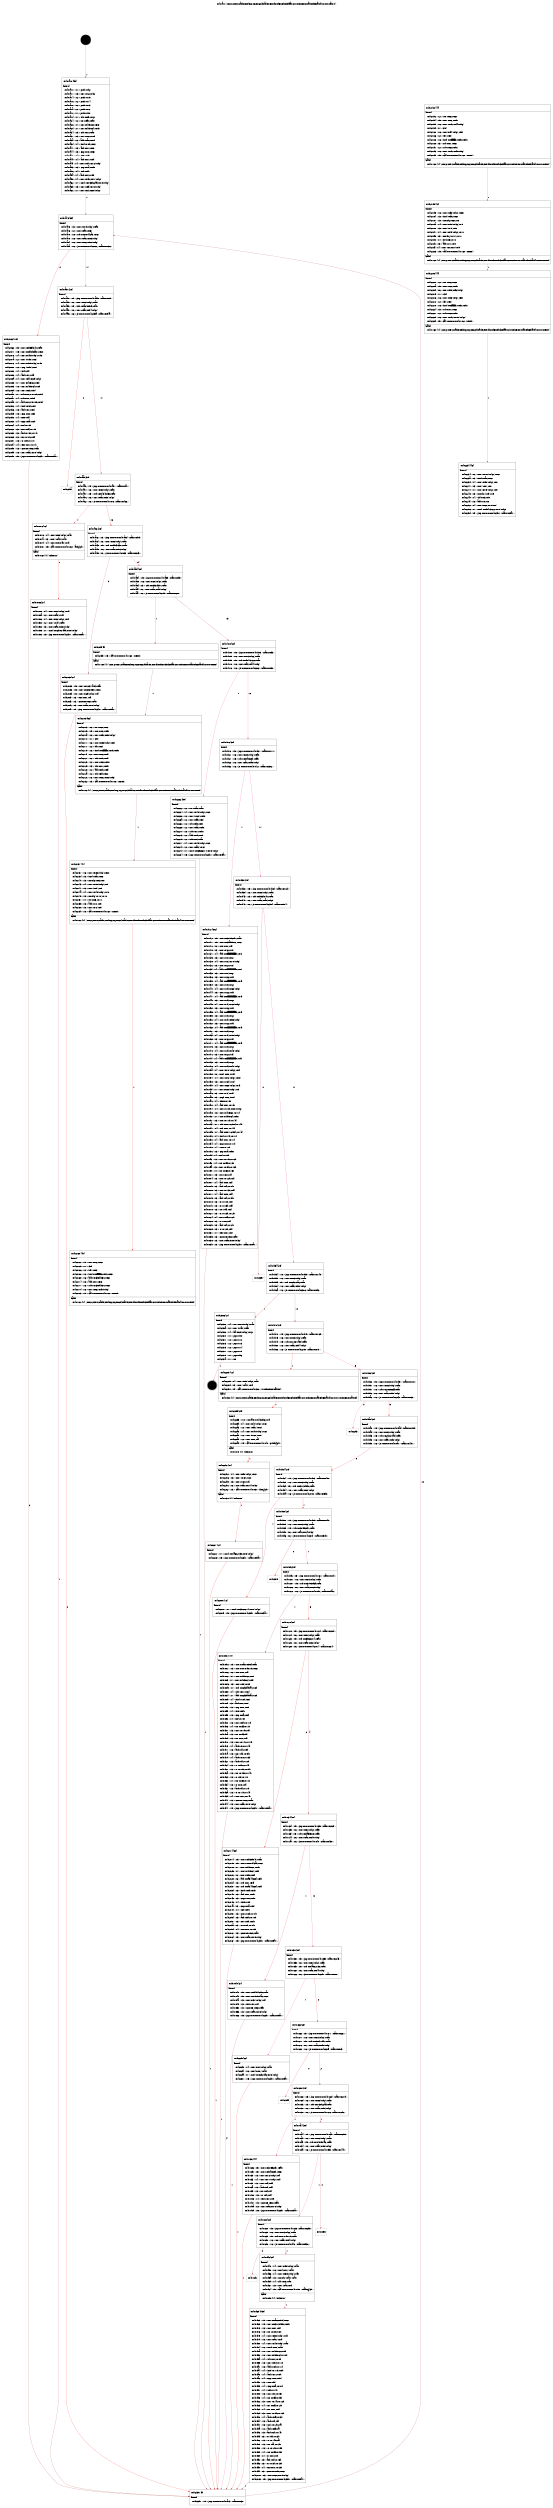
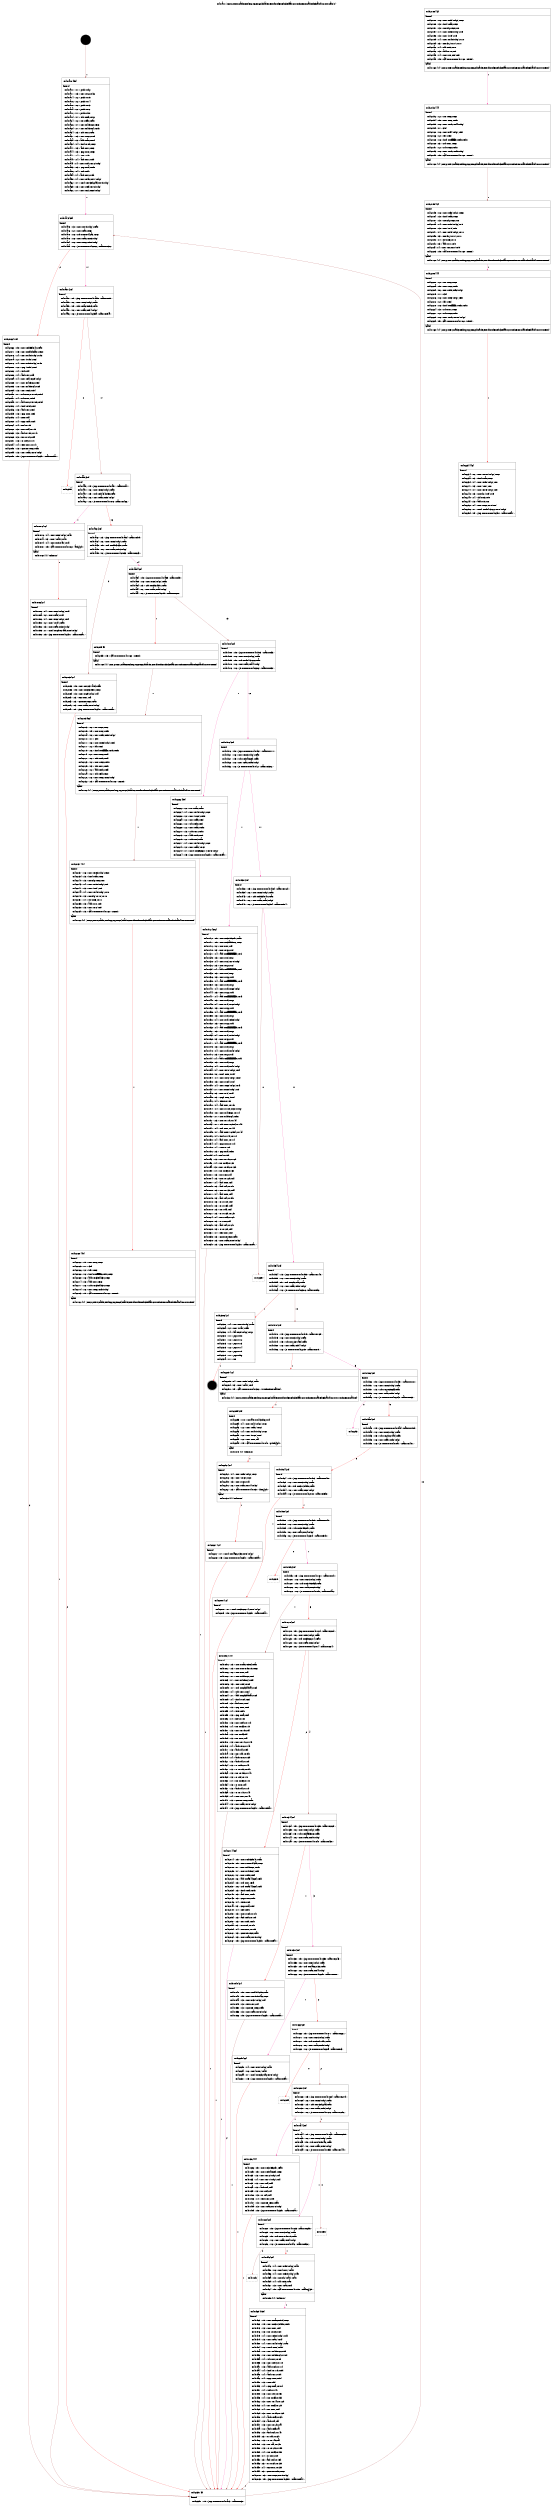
none -> (487, 40)
